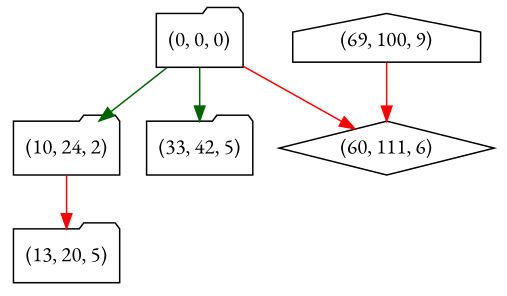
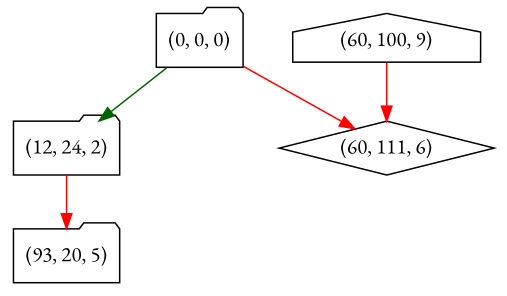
(387, 40) -> (387, 40)
(67, 148) -> (67, 148)
(200, 148) -> none
(67, 256) -> (67, 256)
